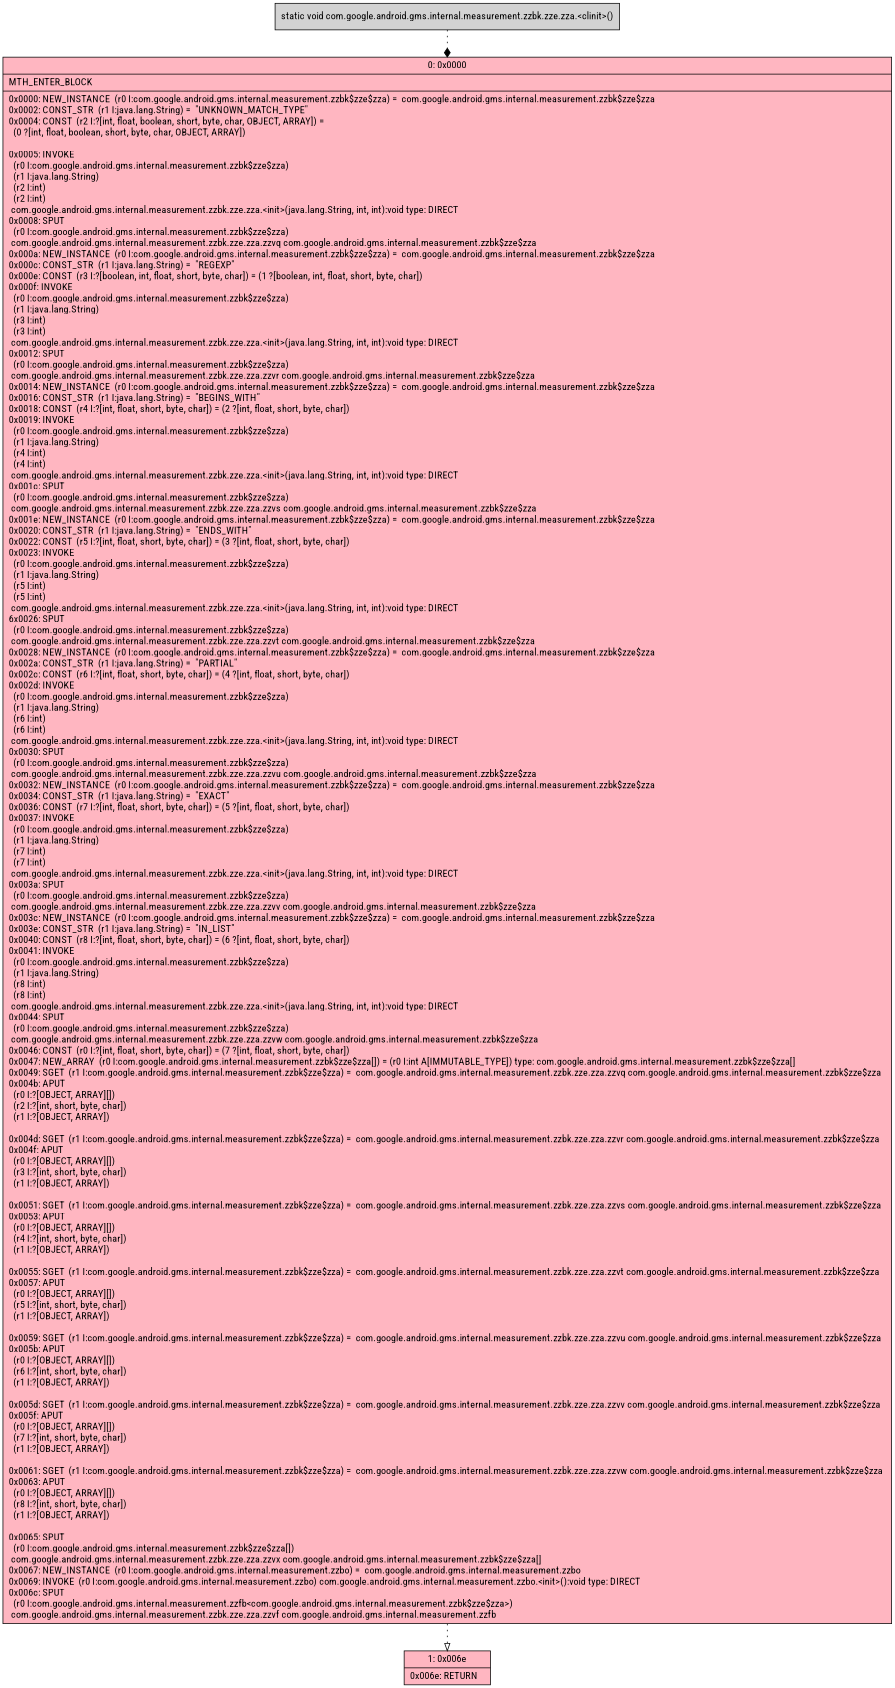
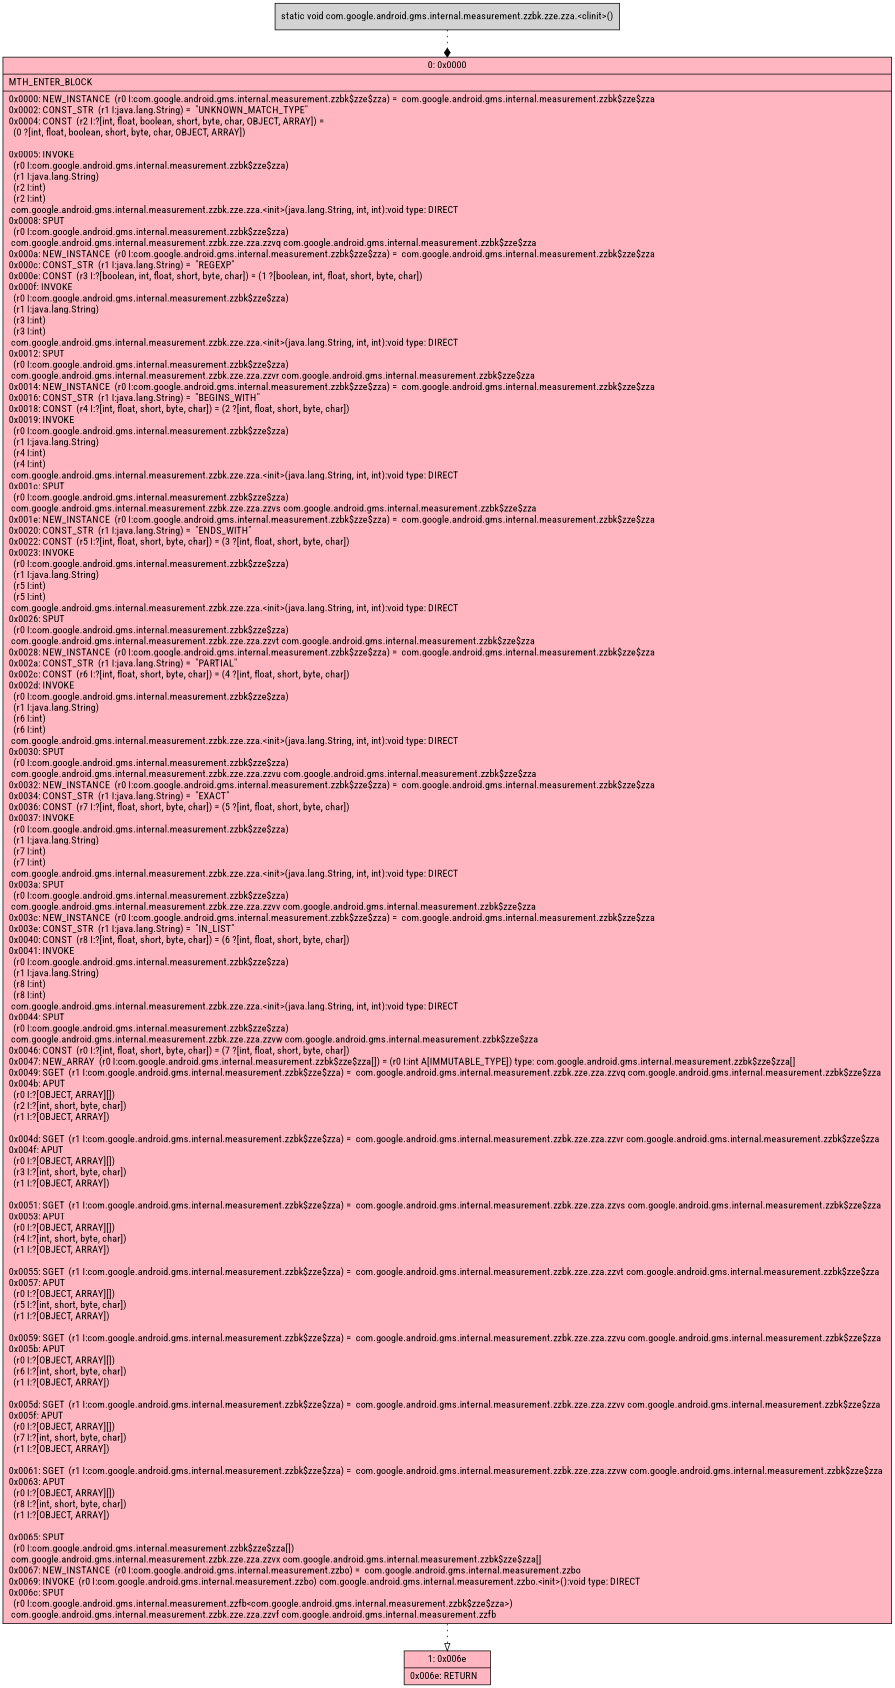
(39, 619) -> (39, 619)
